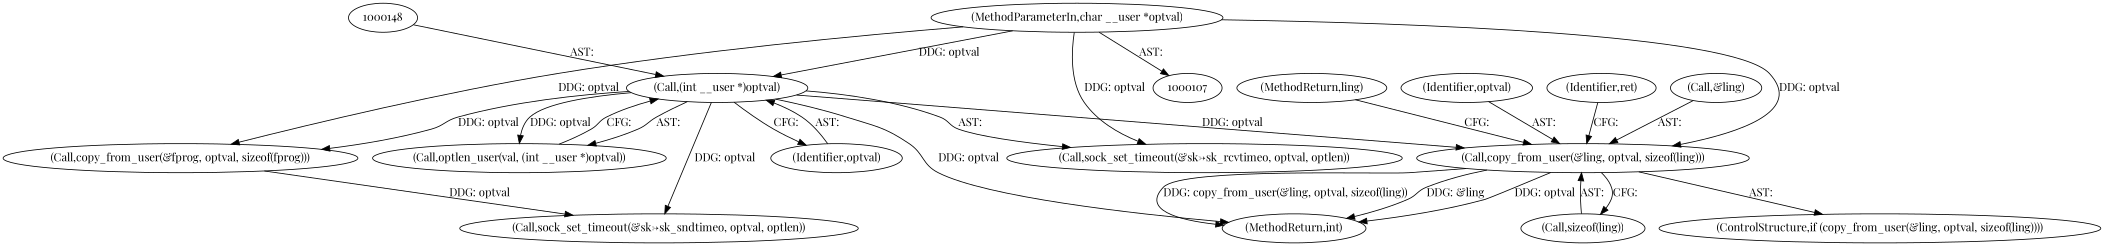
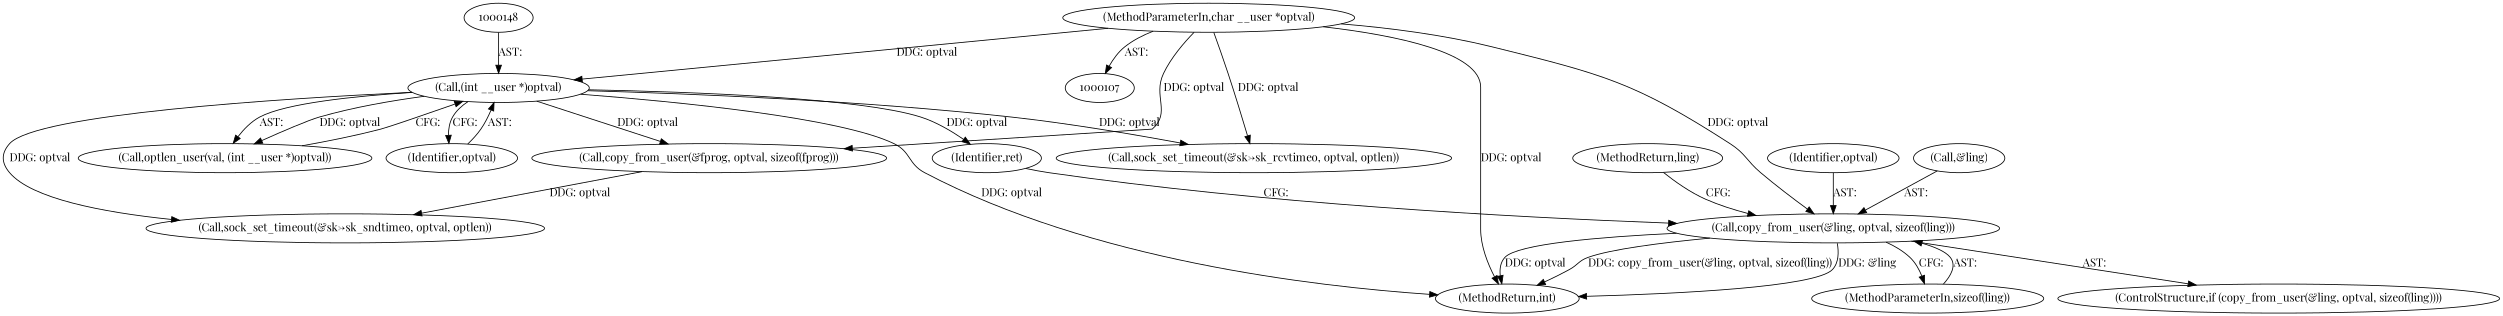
none -> (1481, 95)
(1126, 121) -> (780, 98)
(972, 123) -> (1130, 123)
(1583, 228) -> (1928, 299)
